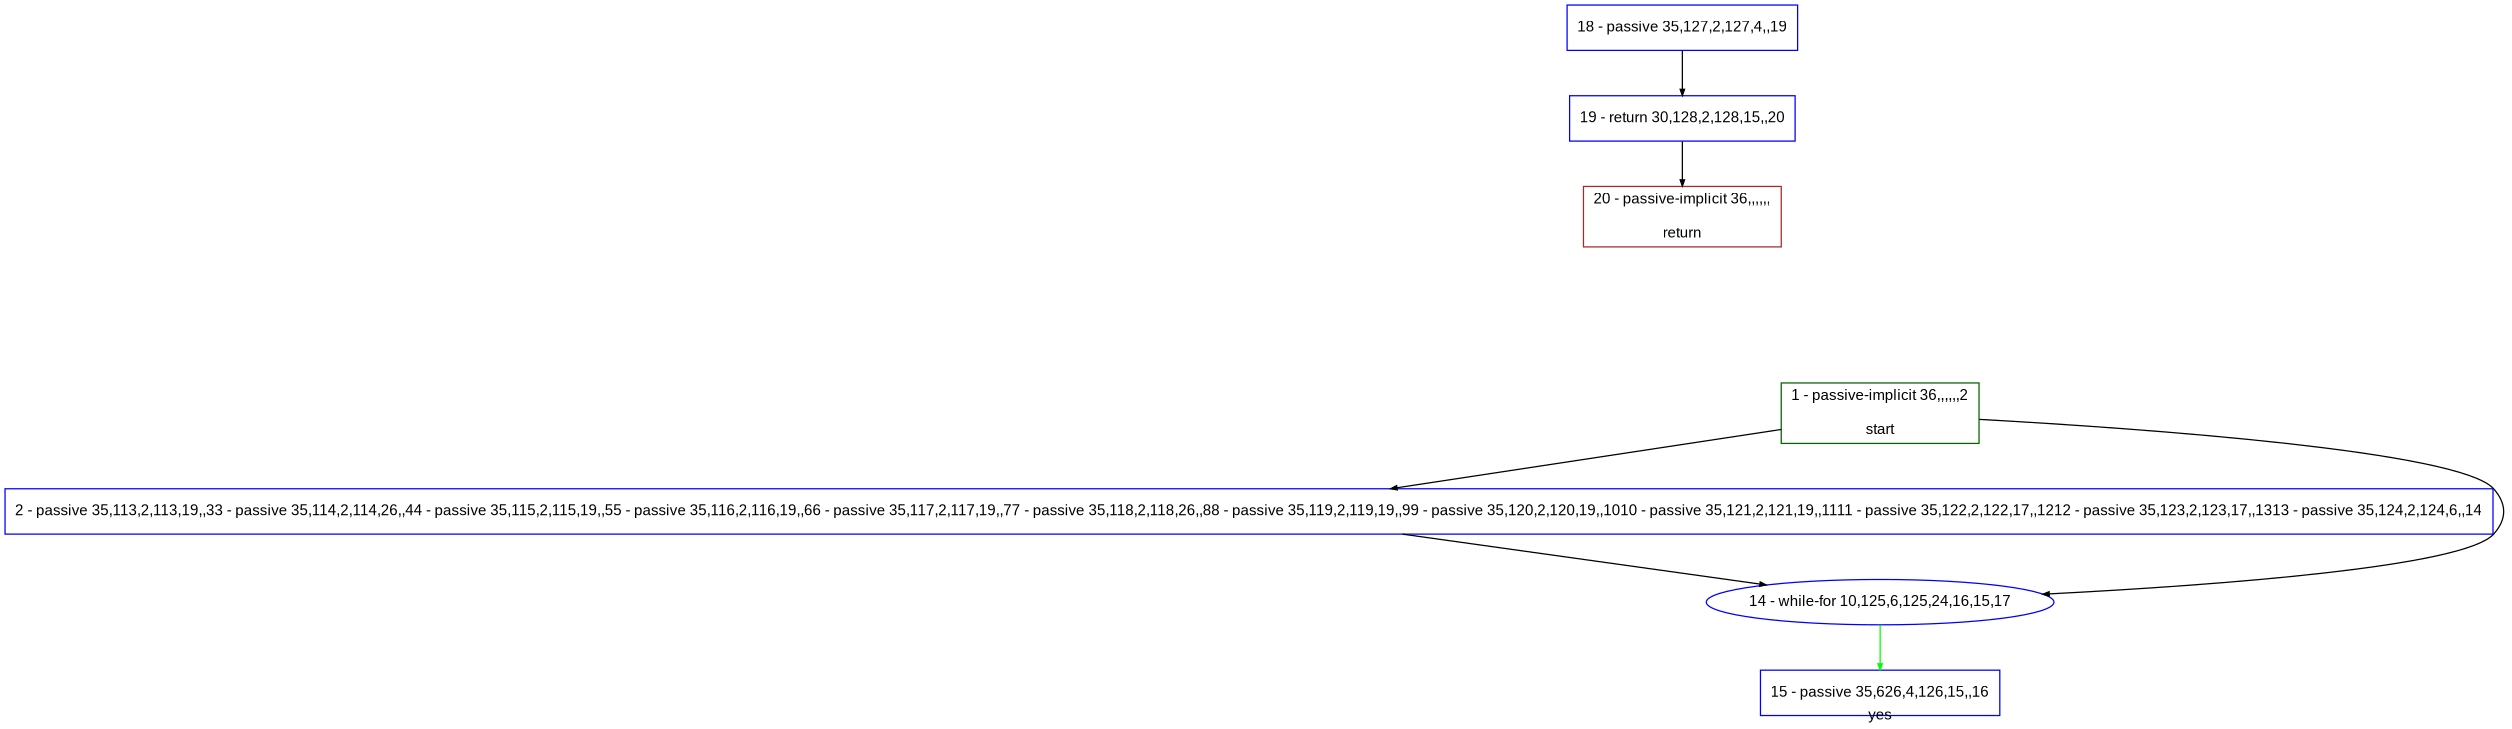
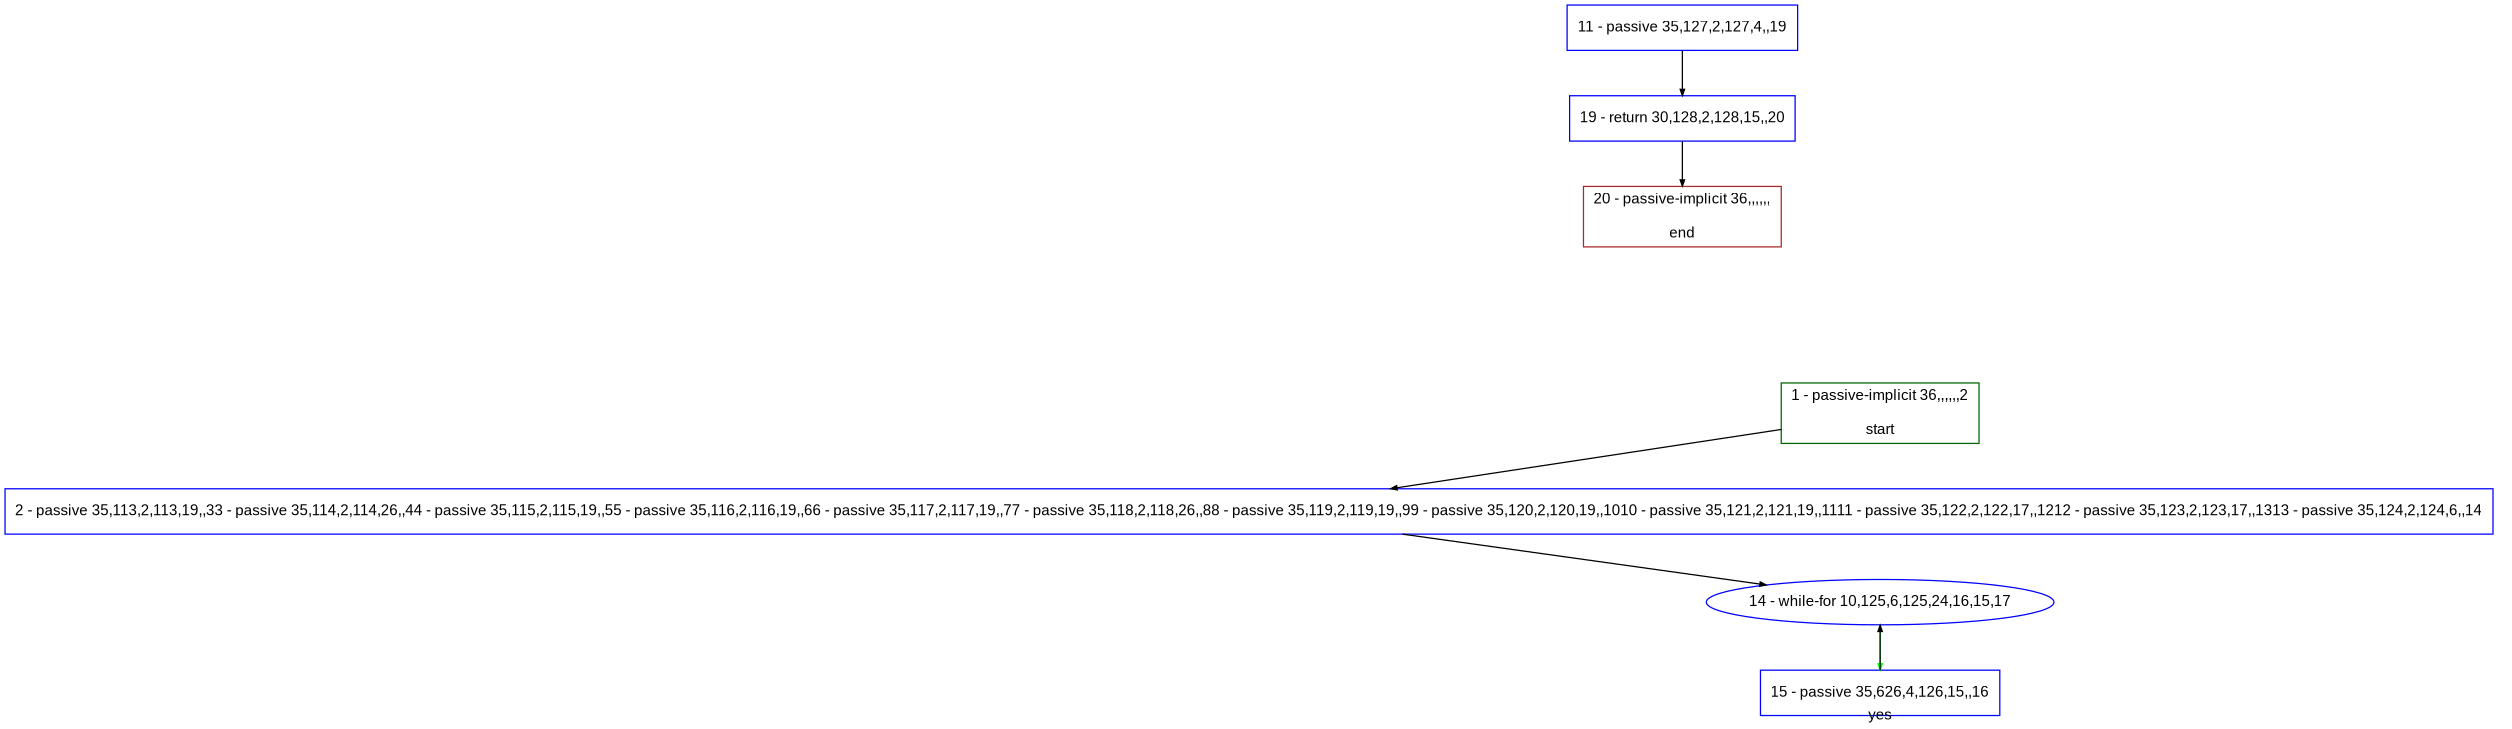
(1682, 28) -> (1682, 28)
(1682, 217) -> (1682, 217)
(2485, 484) -> (1880, 651)
